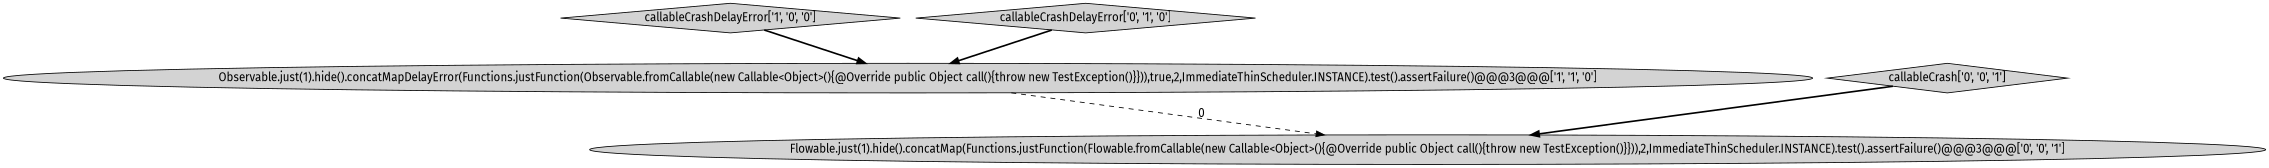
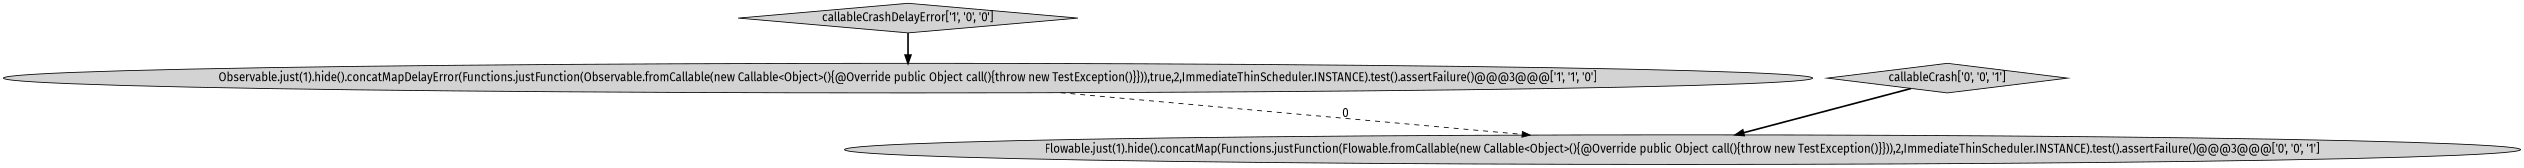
(1086, 18) -> none
